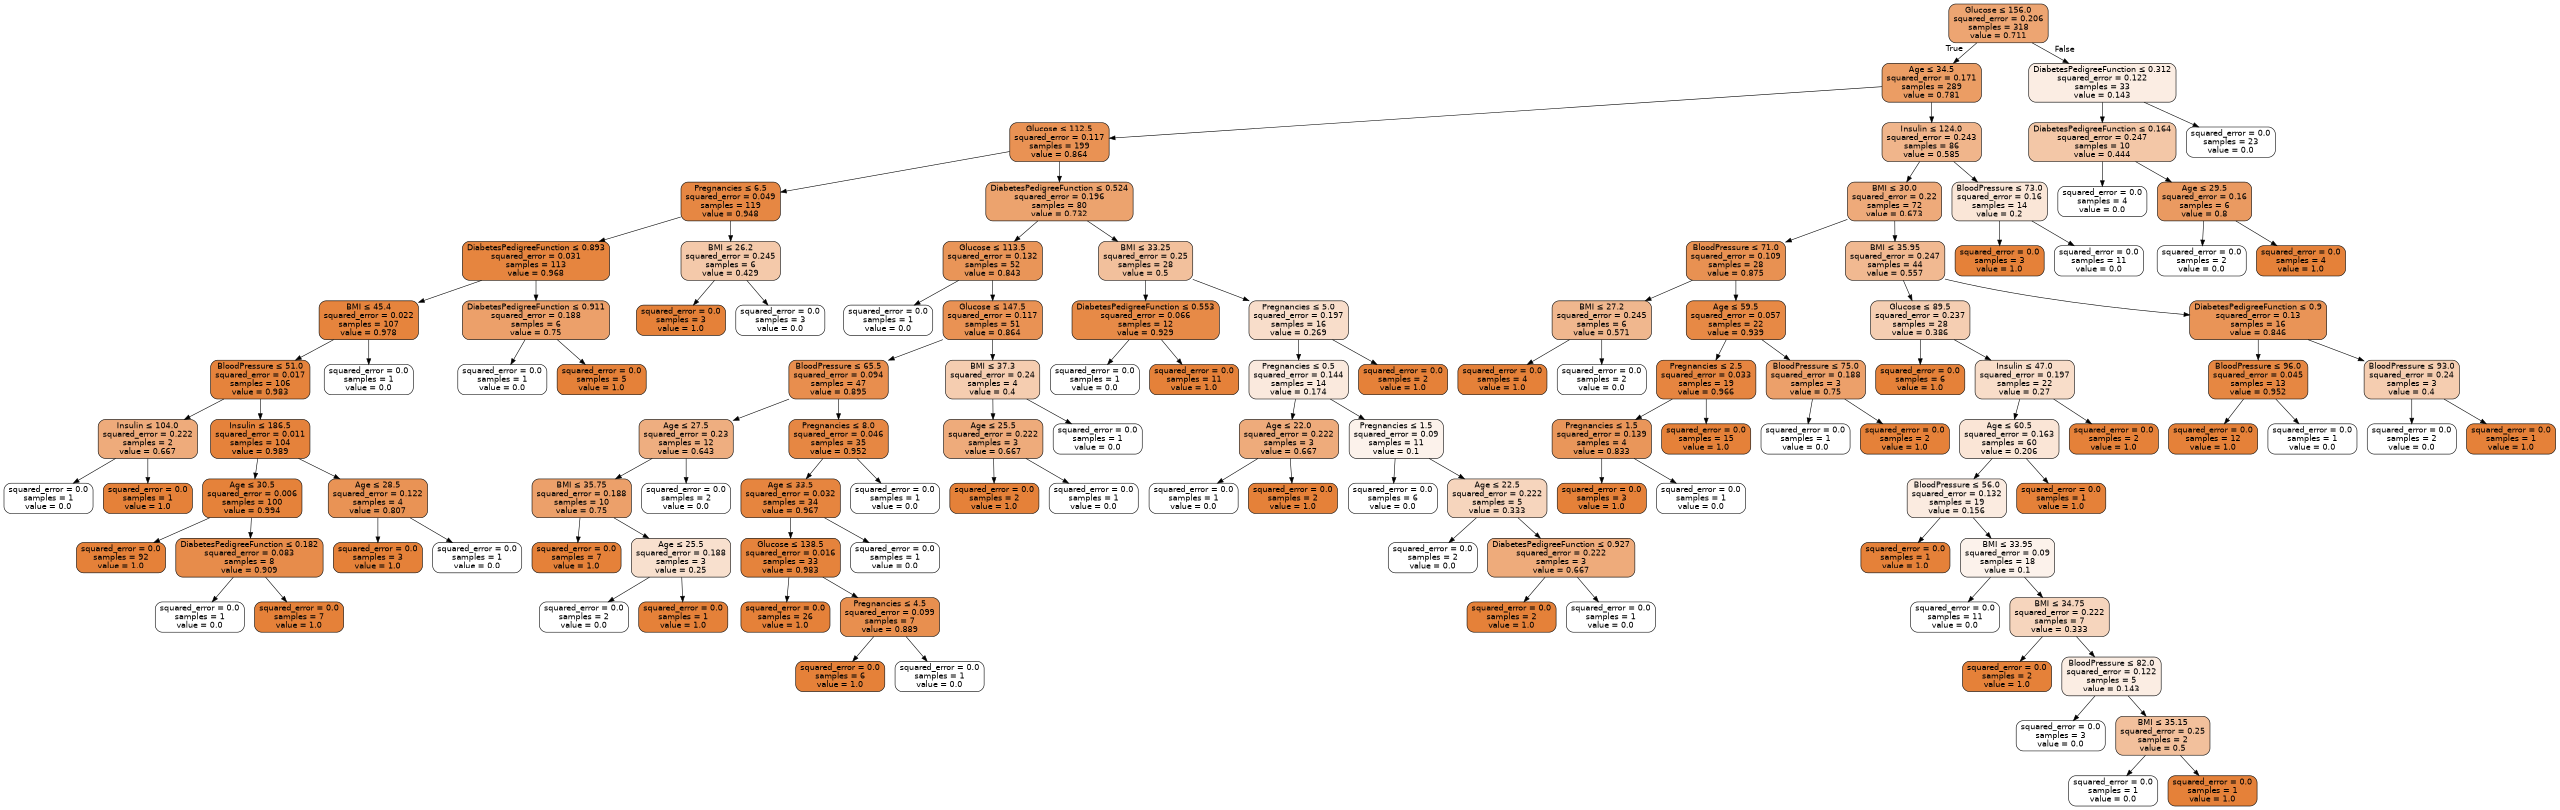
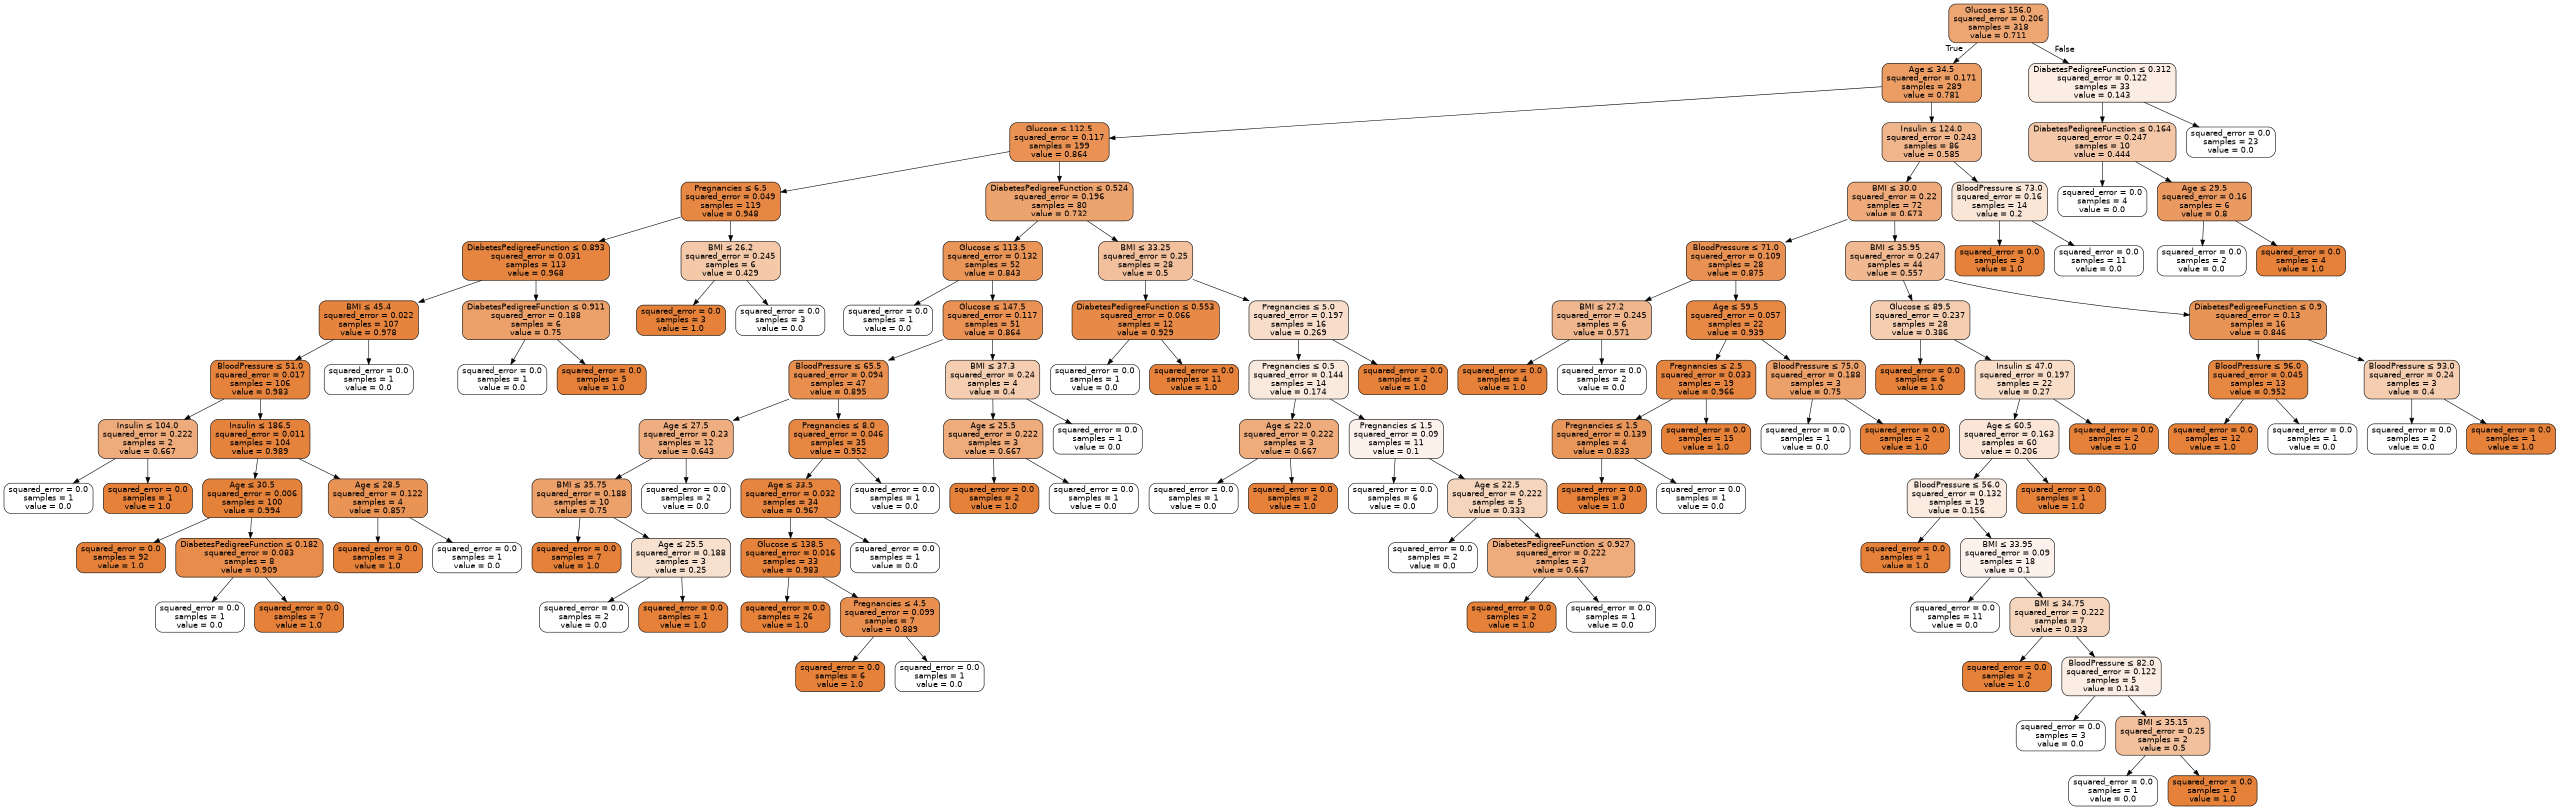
(378, 511) -> (378, 511)
